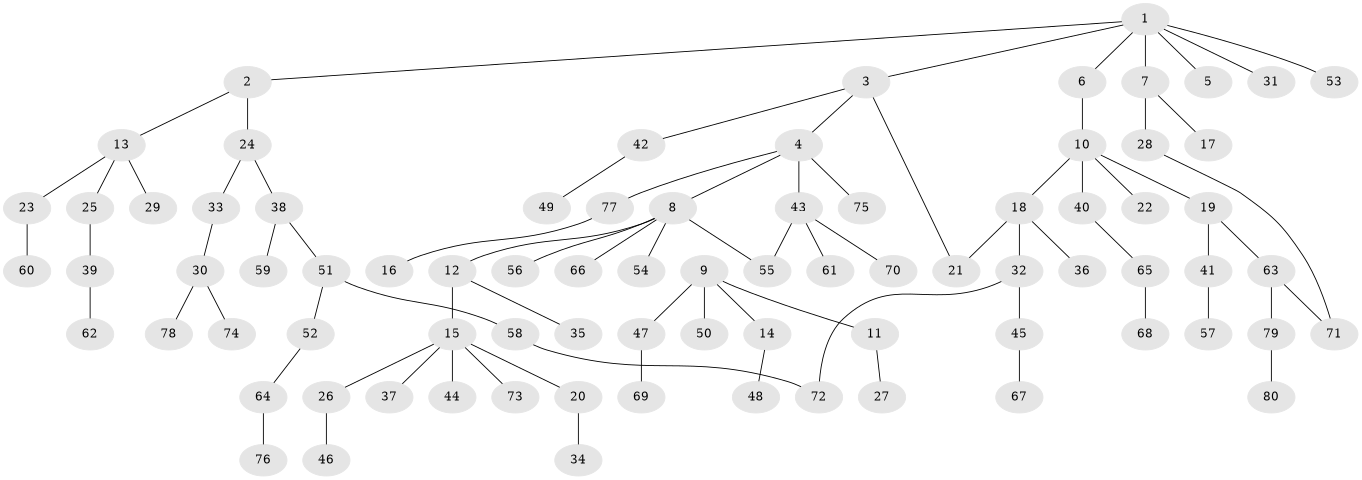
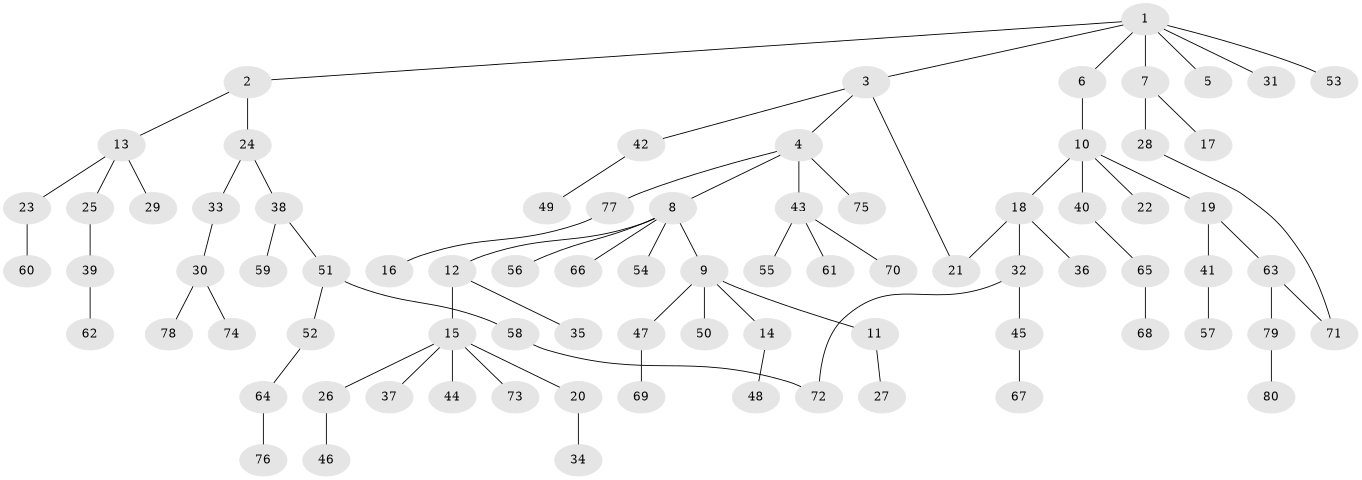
(720, 240) -> (689, 240)
